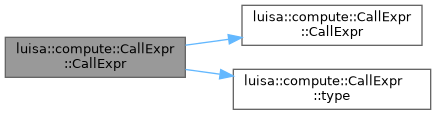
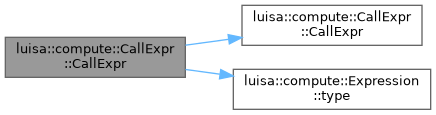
(332, 89) -> (332, 89)
